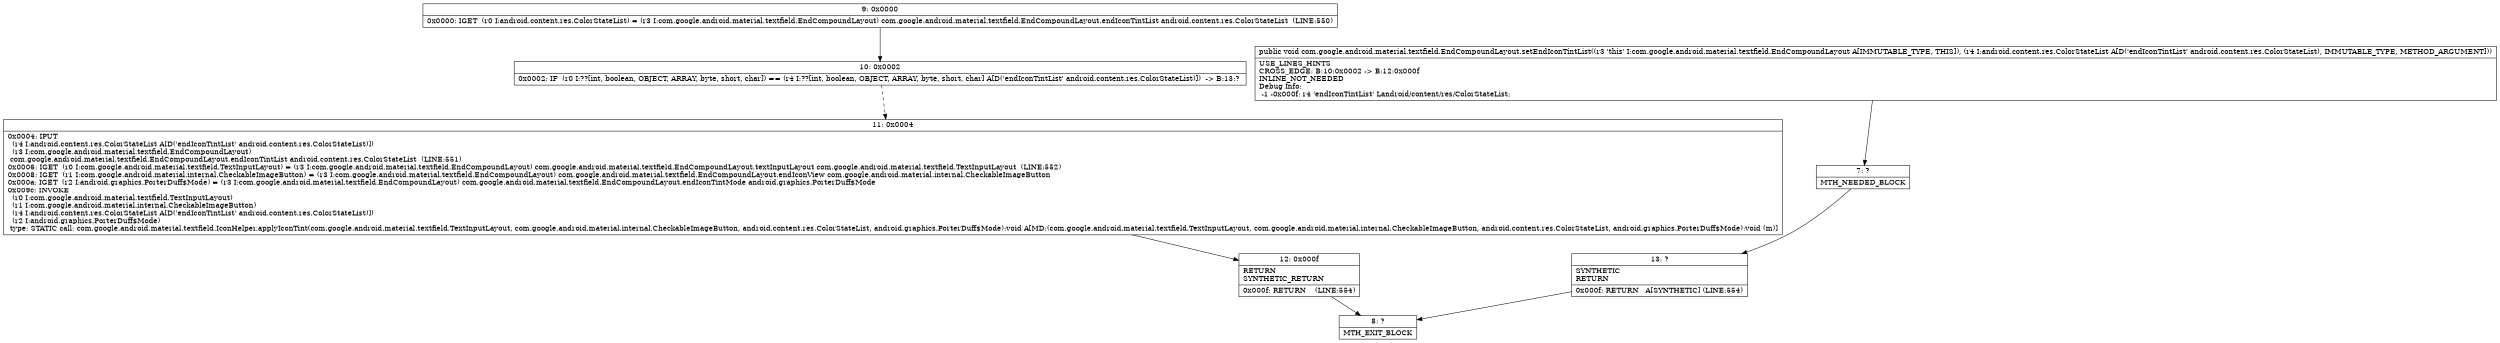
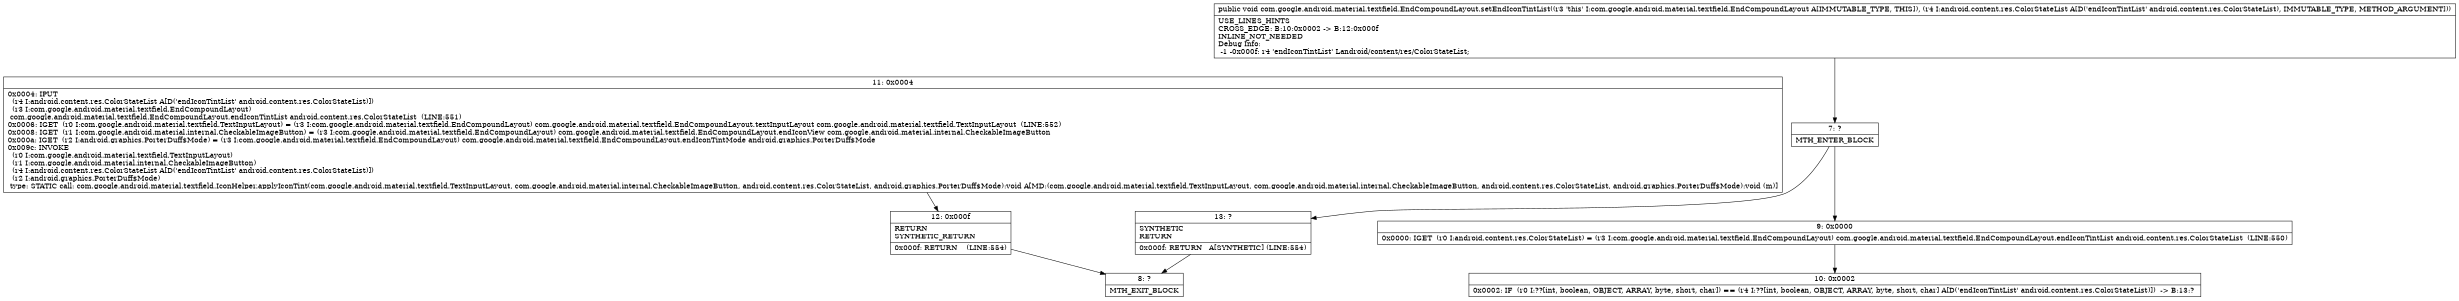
(883, 100) -> none
none -> (1835, 181)
(1863, 183) -> (1835, 140)
